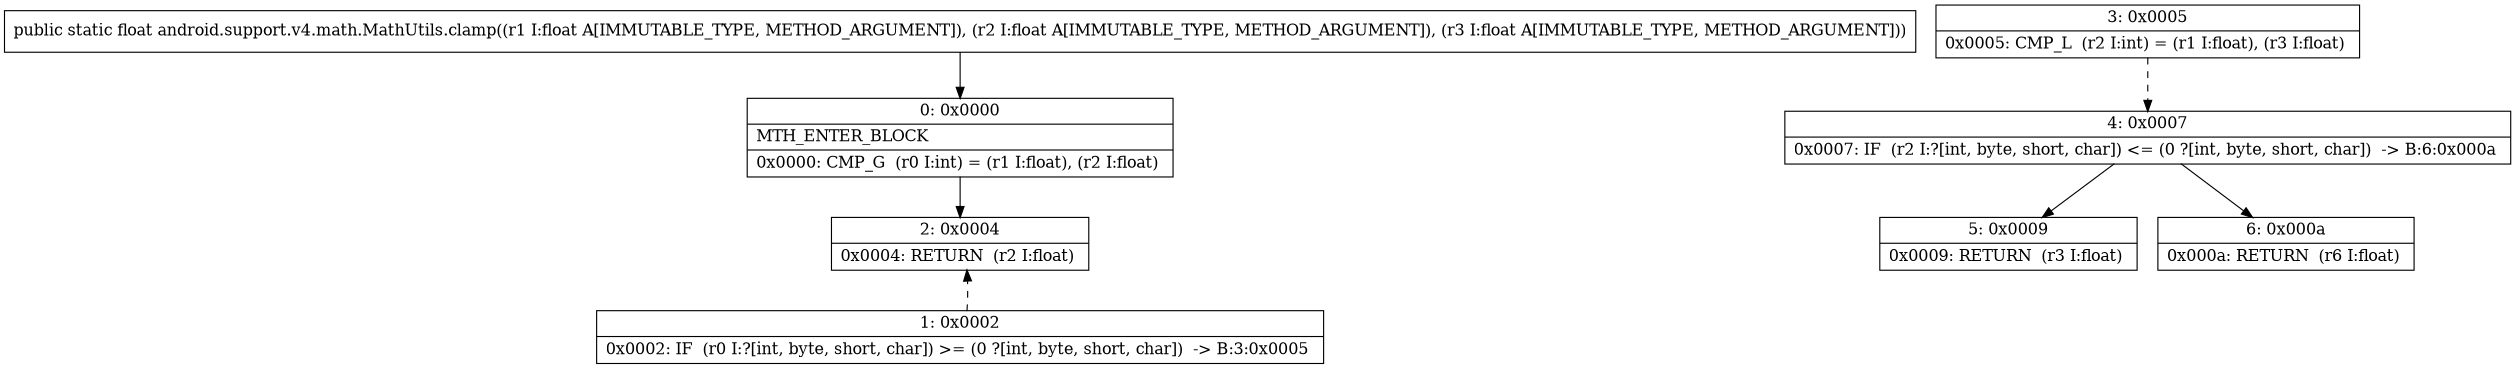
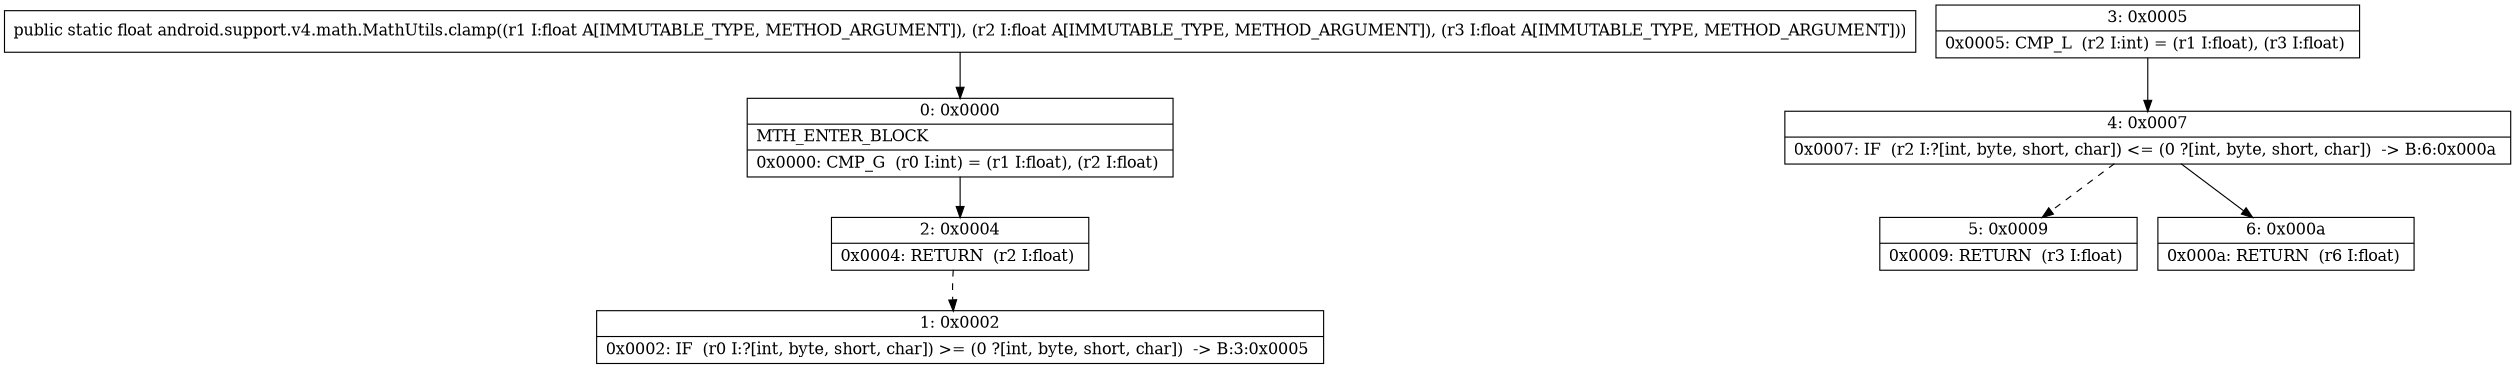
(2148, 79) -> (2148, 79)
(2083, 187) -> (2083, 187)
(968, 296) -> (953, 285)
